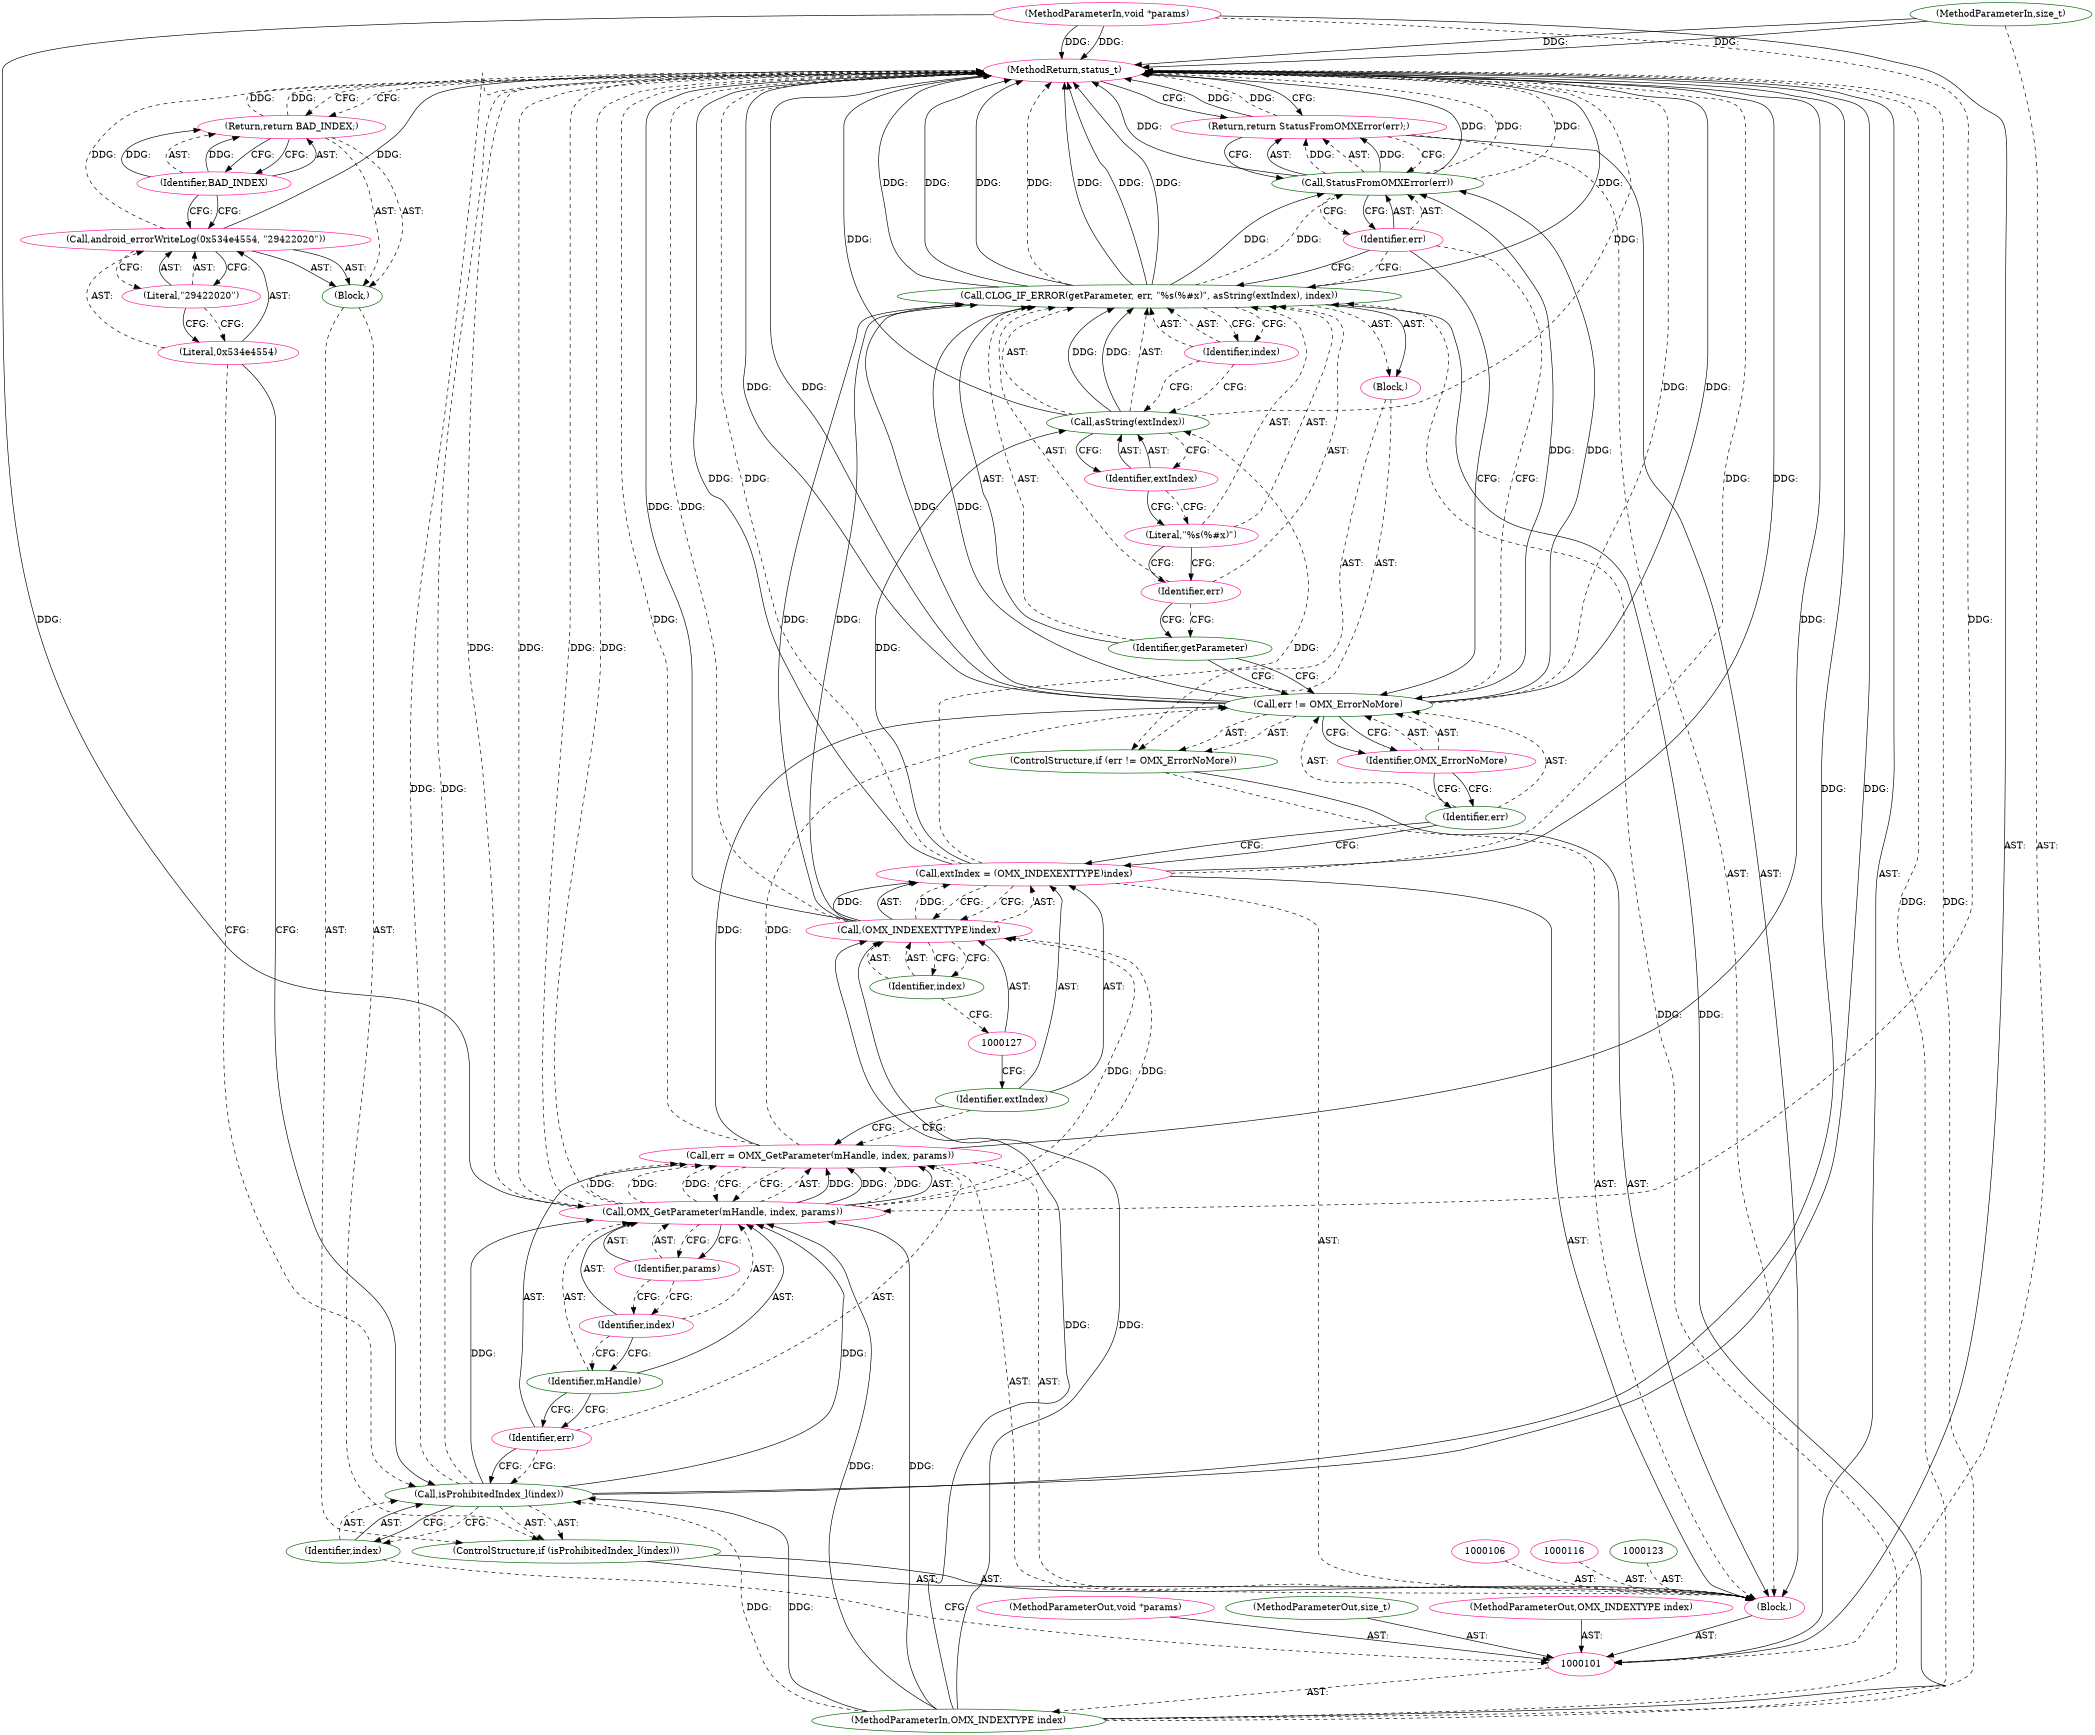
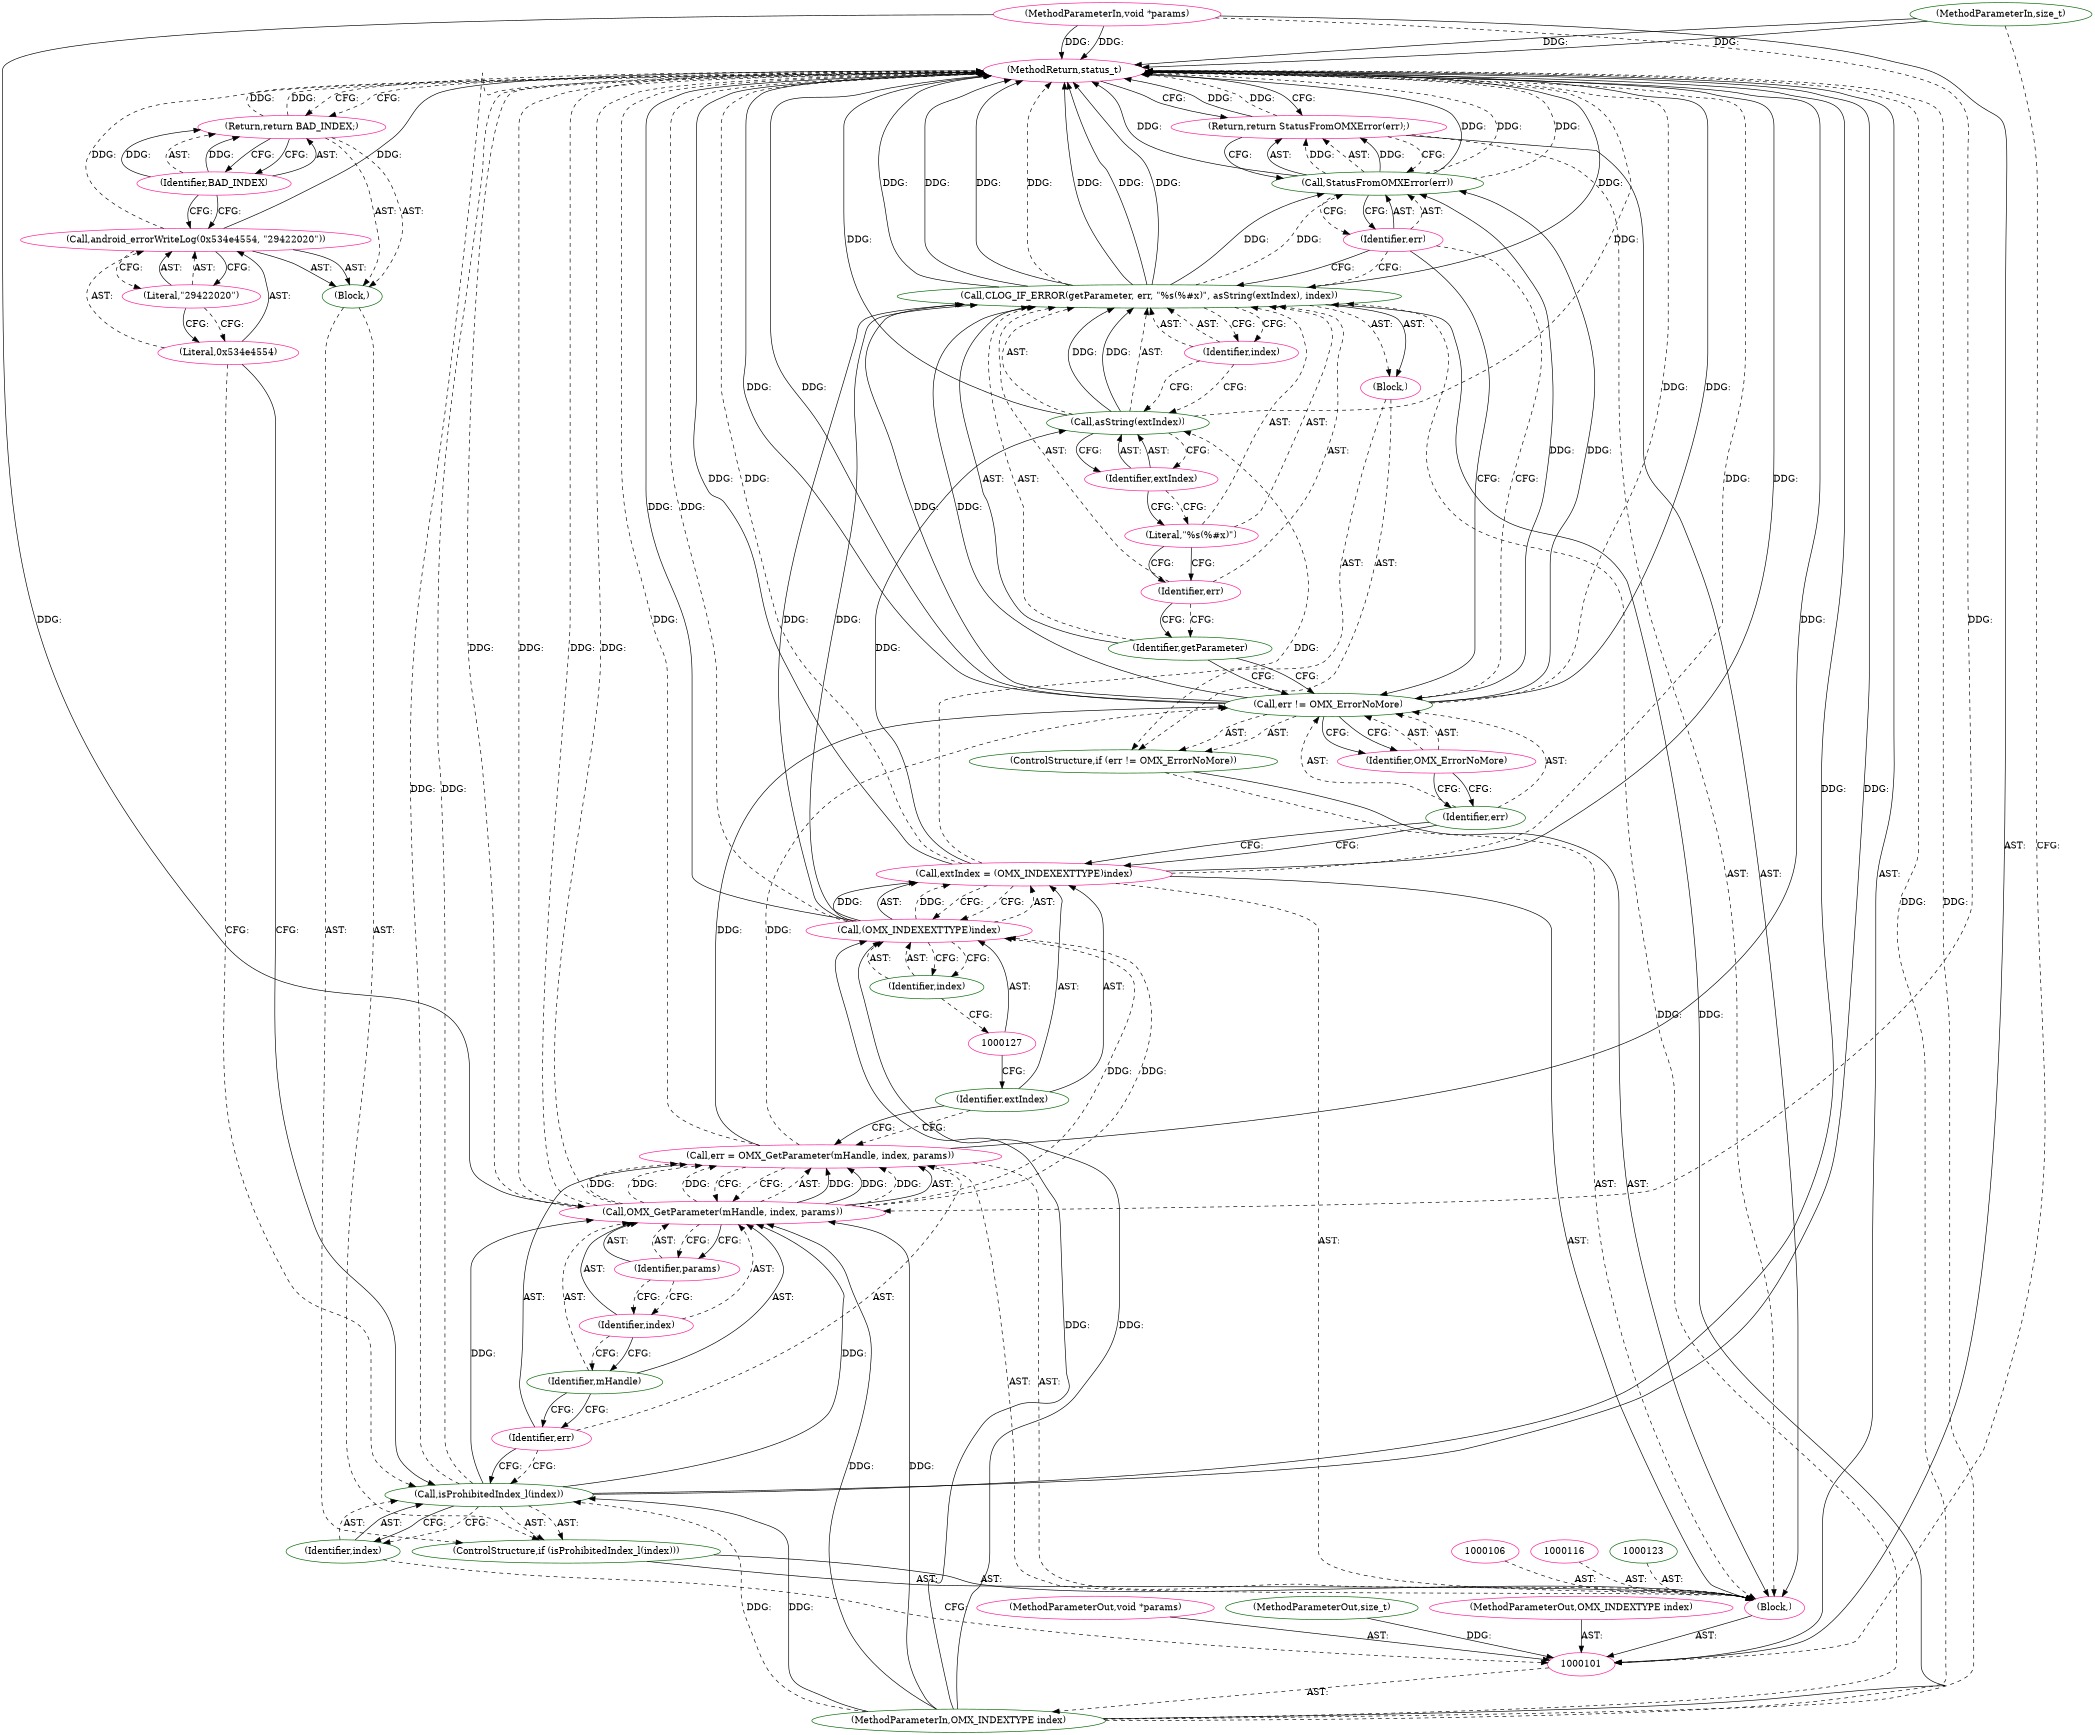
(2049, 846) -> (2050, 846)
(1479, 1636) -> (1480, 1636)
